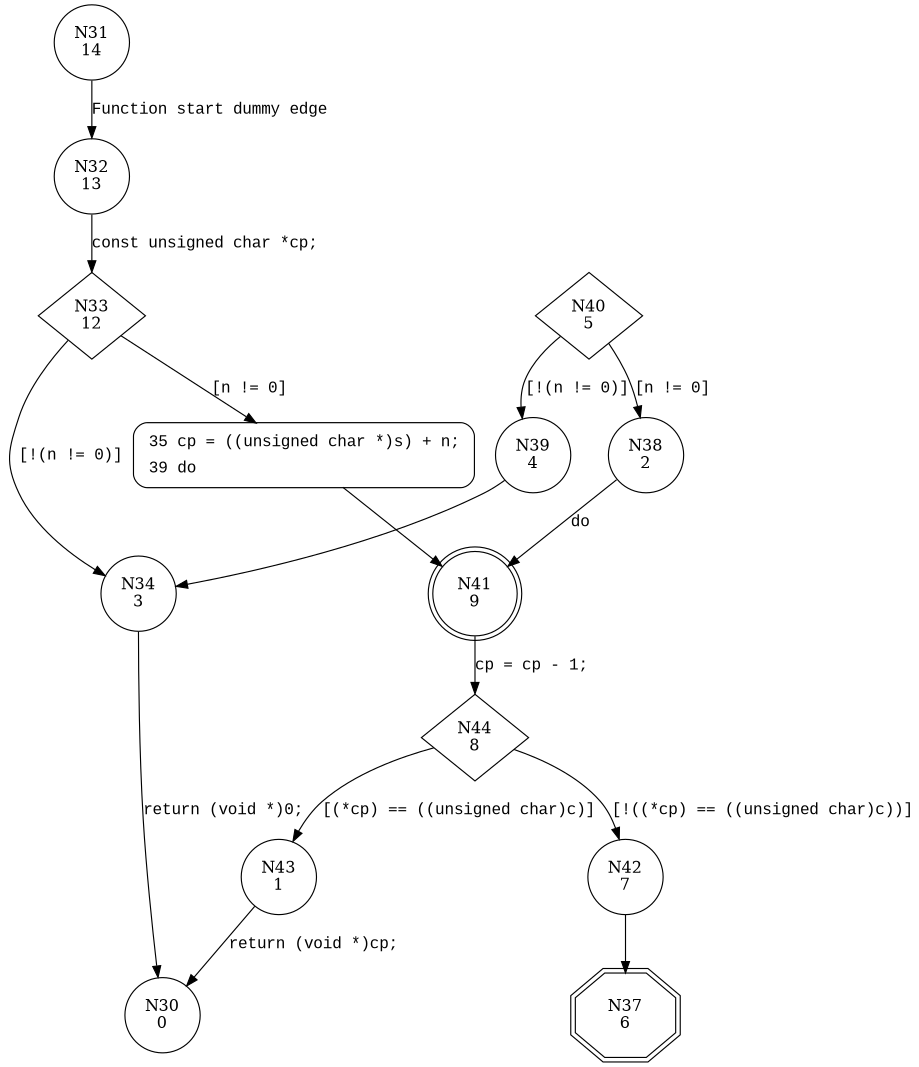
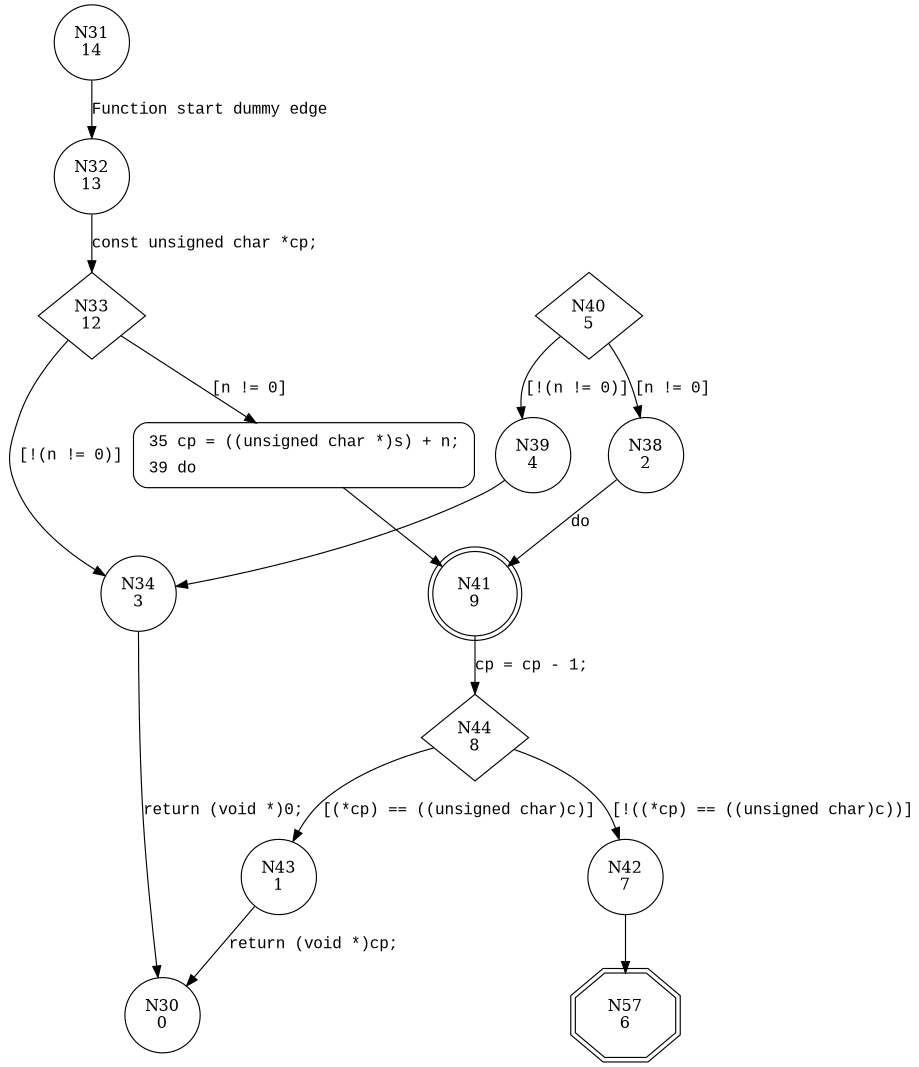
(625, 1015) -> (625, 1015)
